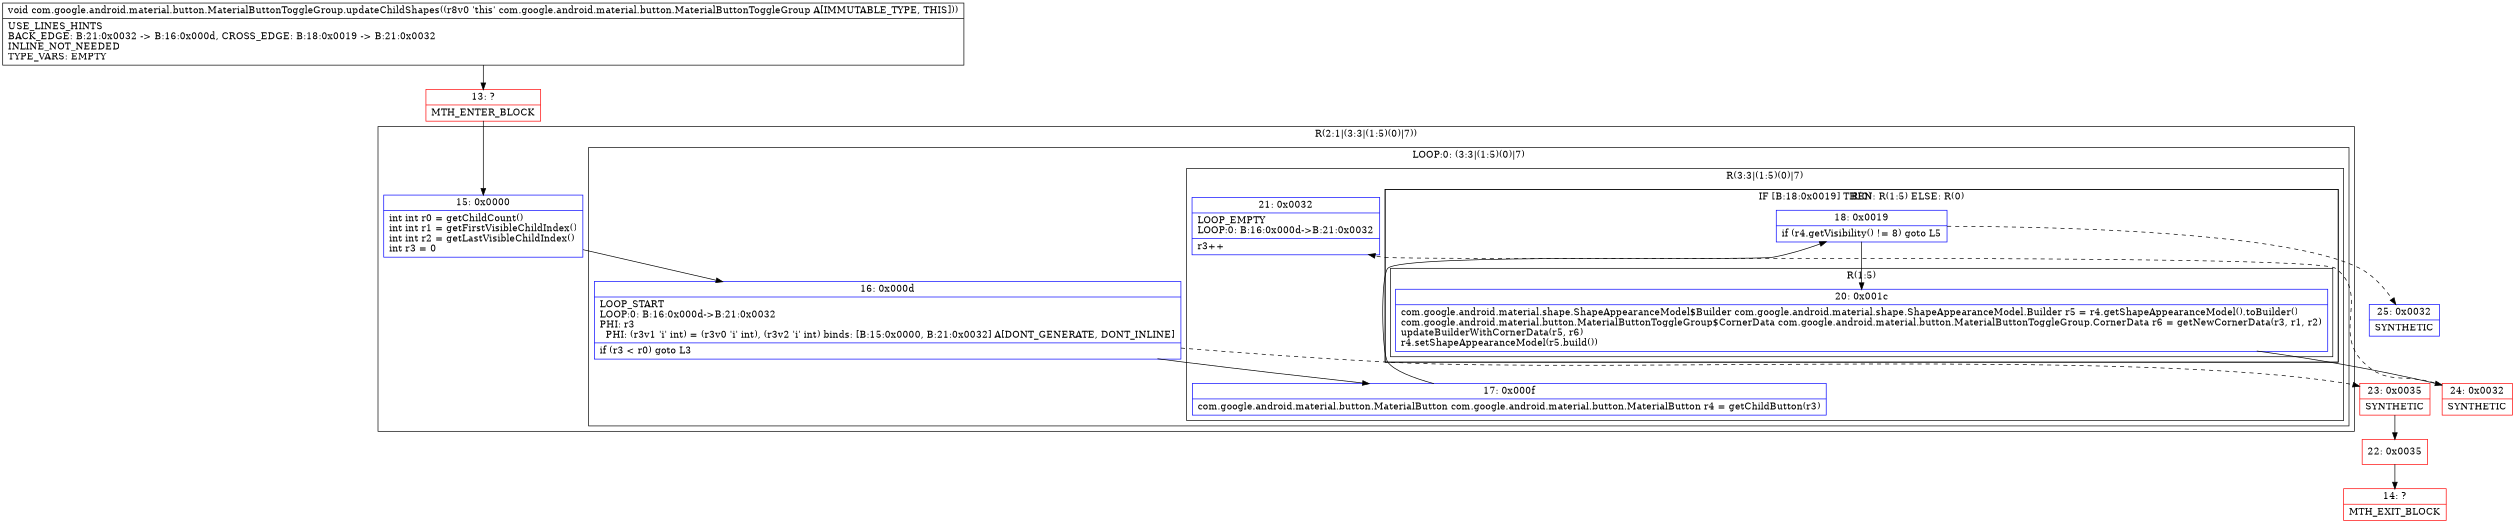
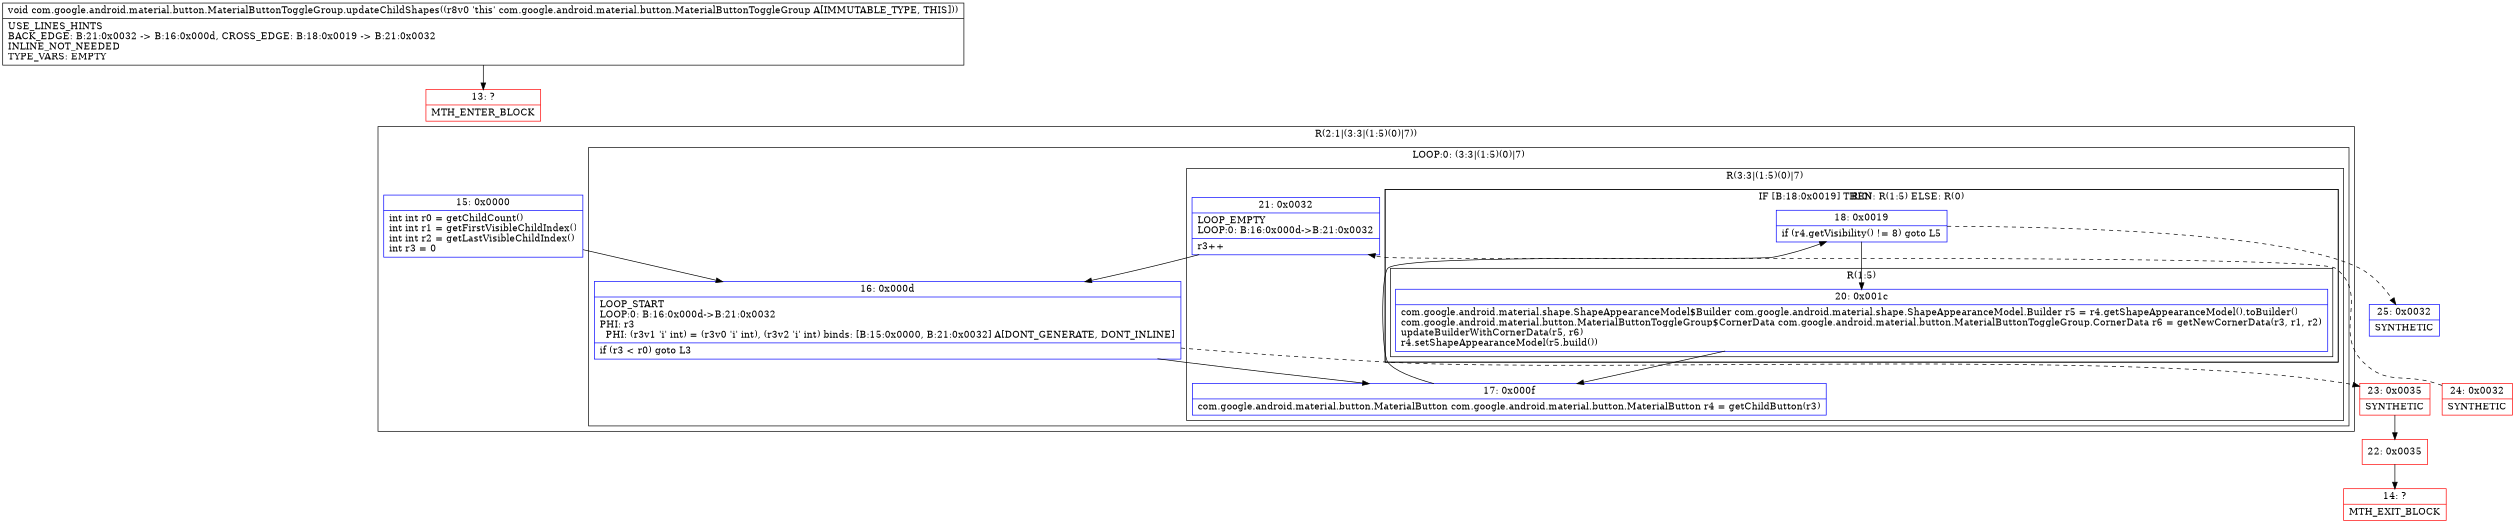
(483, 155) -> none
none -> (1146, 268)
(2360, 368) -> (1640, 370)
